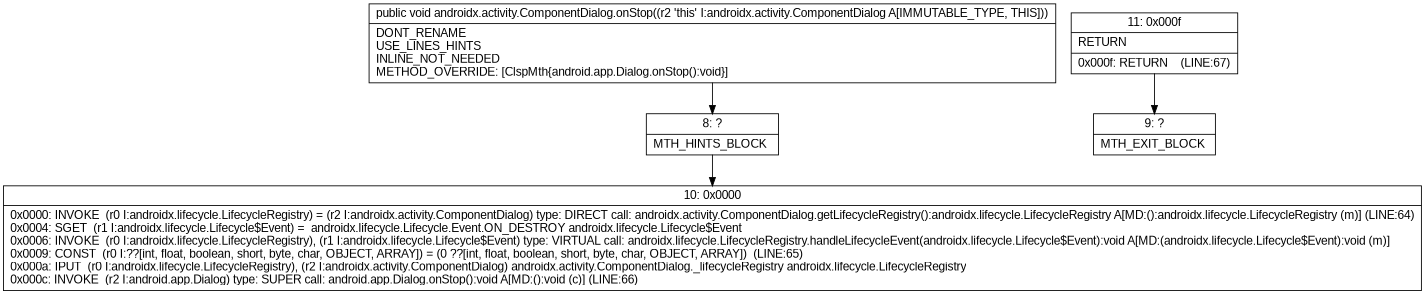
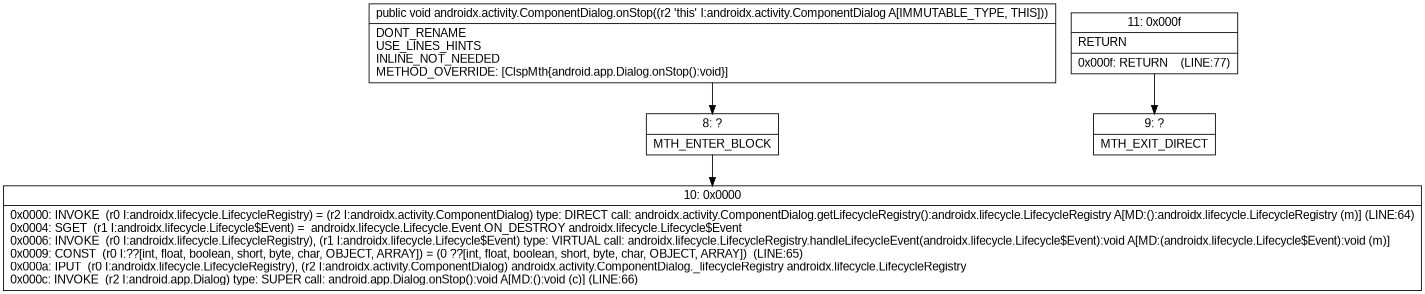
(1154, 63) -> (1154, 63)
(710, 144) -> (712, 144)
(1153, 144) -> (1154, 144)
